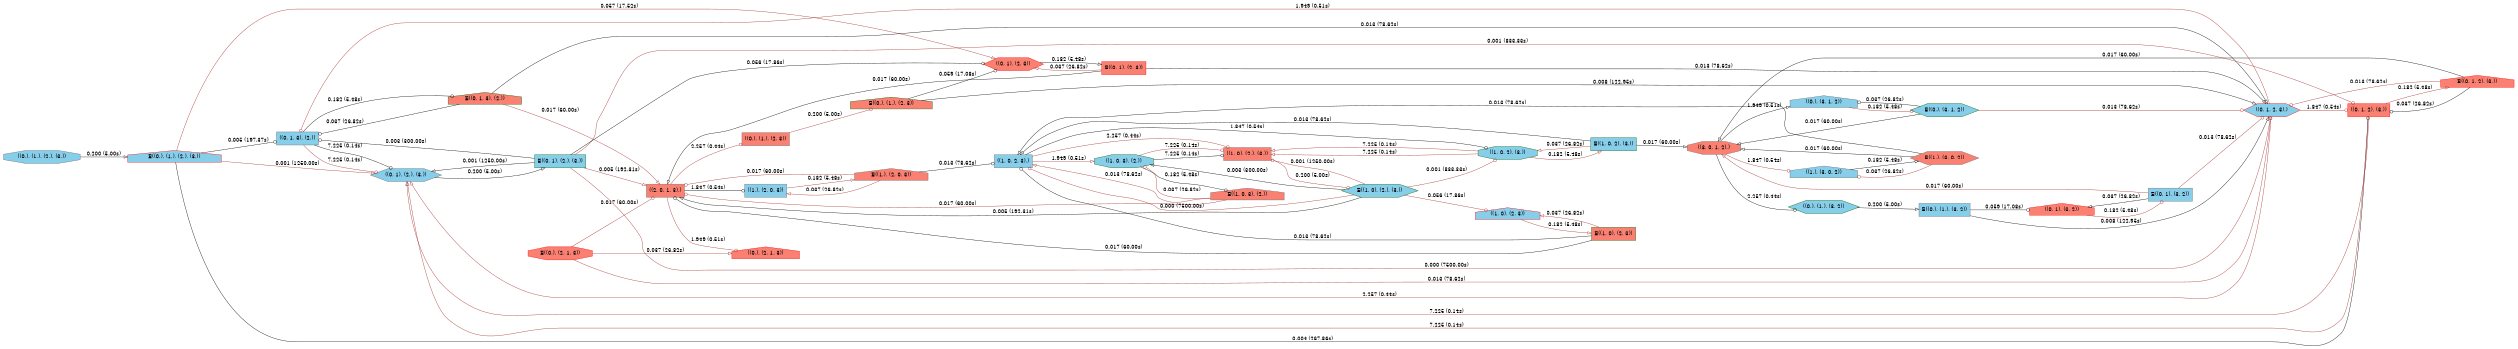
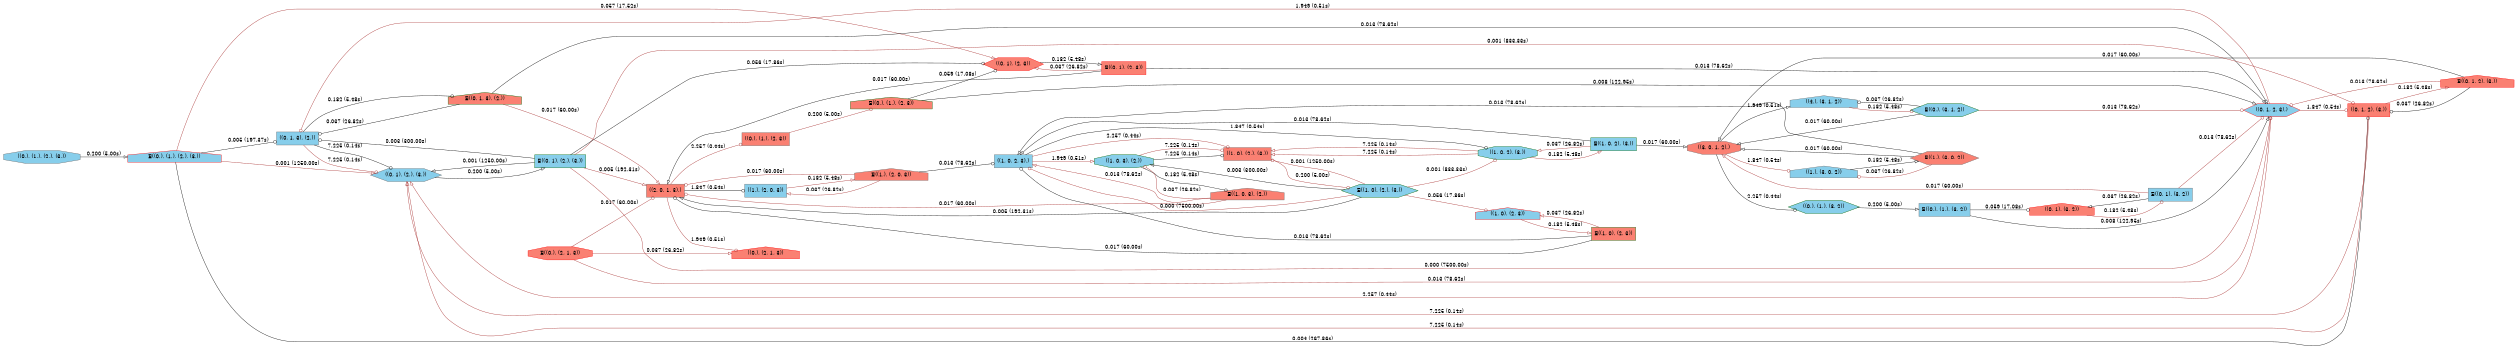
(1824, 102) -> (1824, 102)
